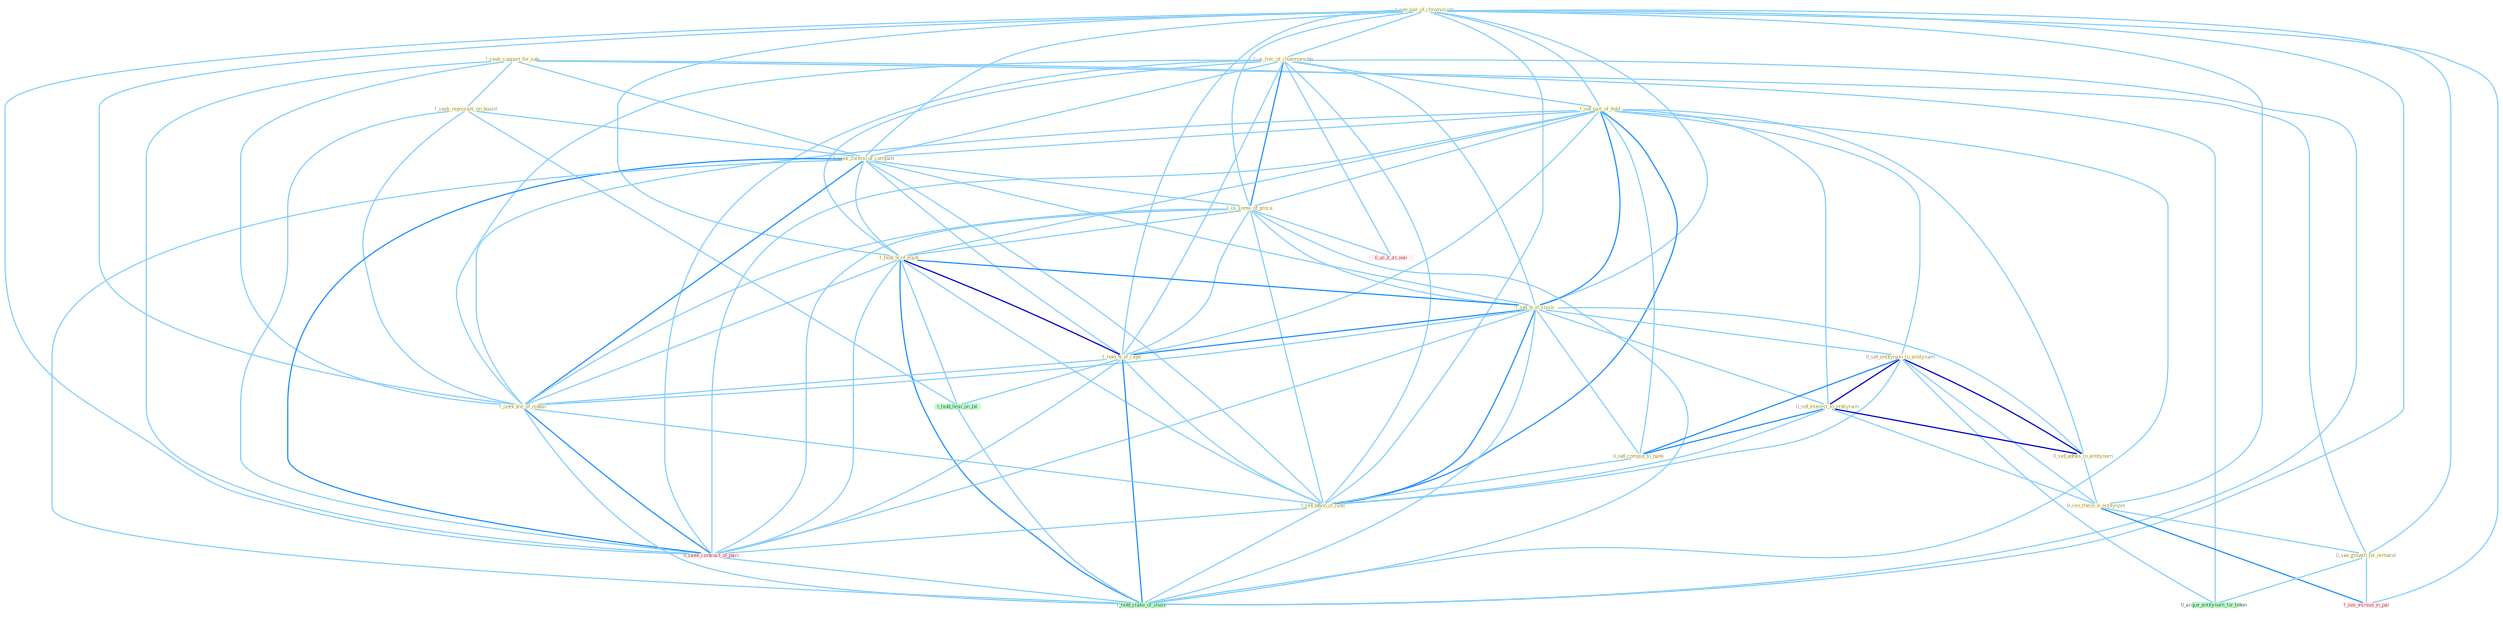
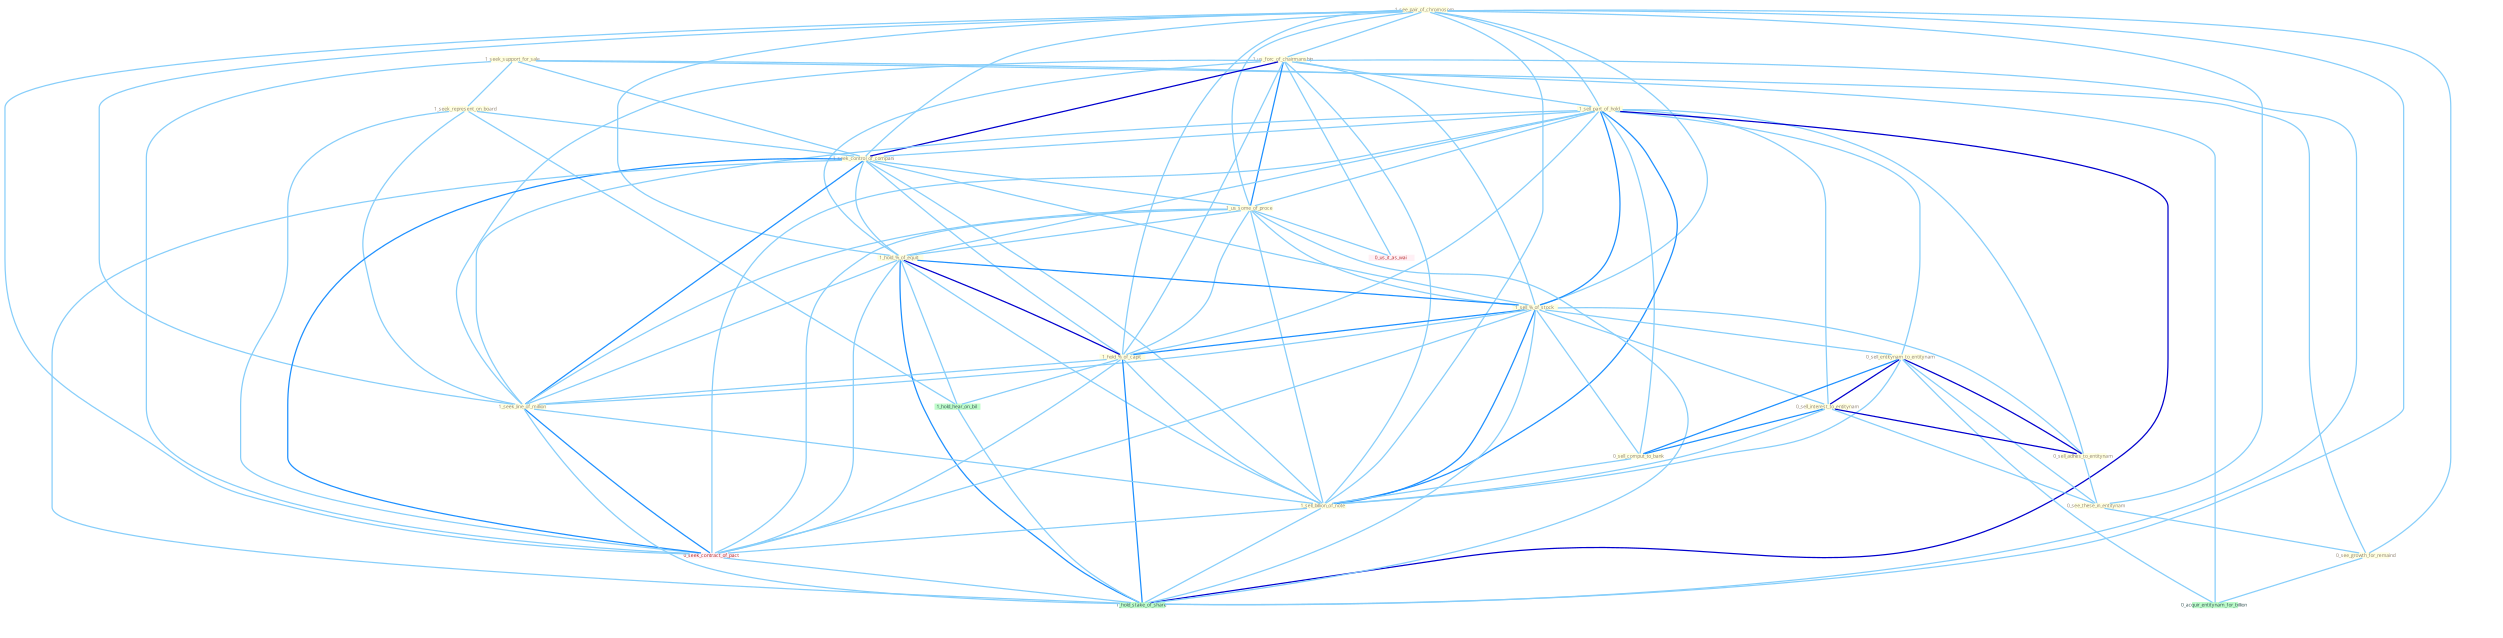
(1074, 109) -> (1074, 109)
(849, 131) -> none
(241, 208) -> none
(2009, 520) -> (2009, 520)
(2366, 605) -> none
